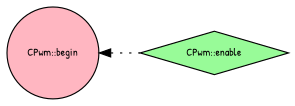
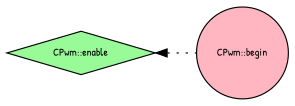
(125, 53) -> (182, 53)
